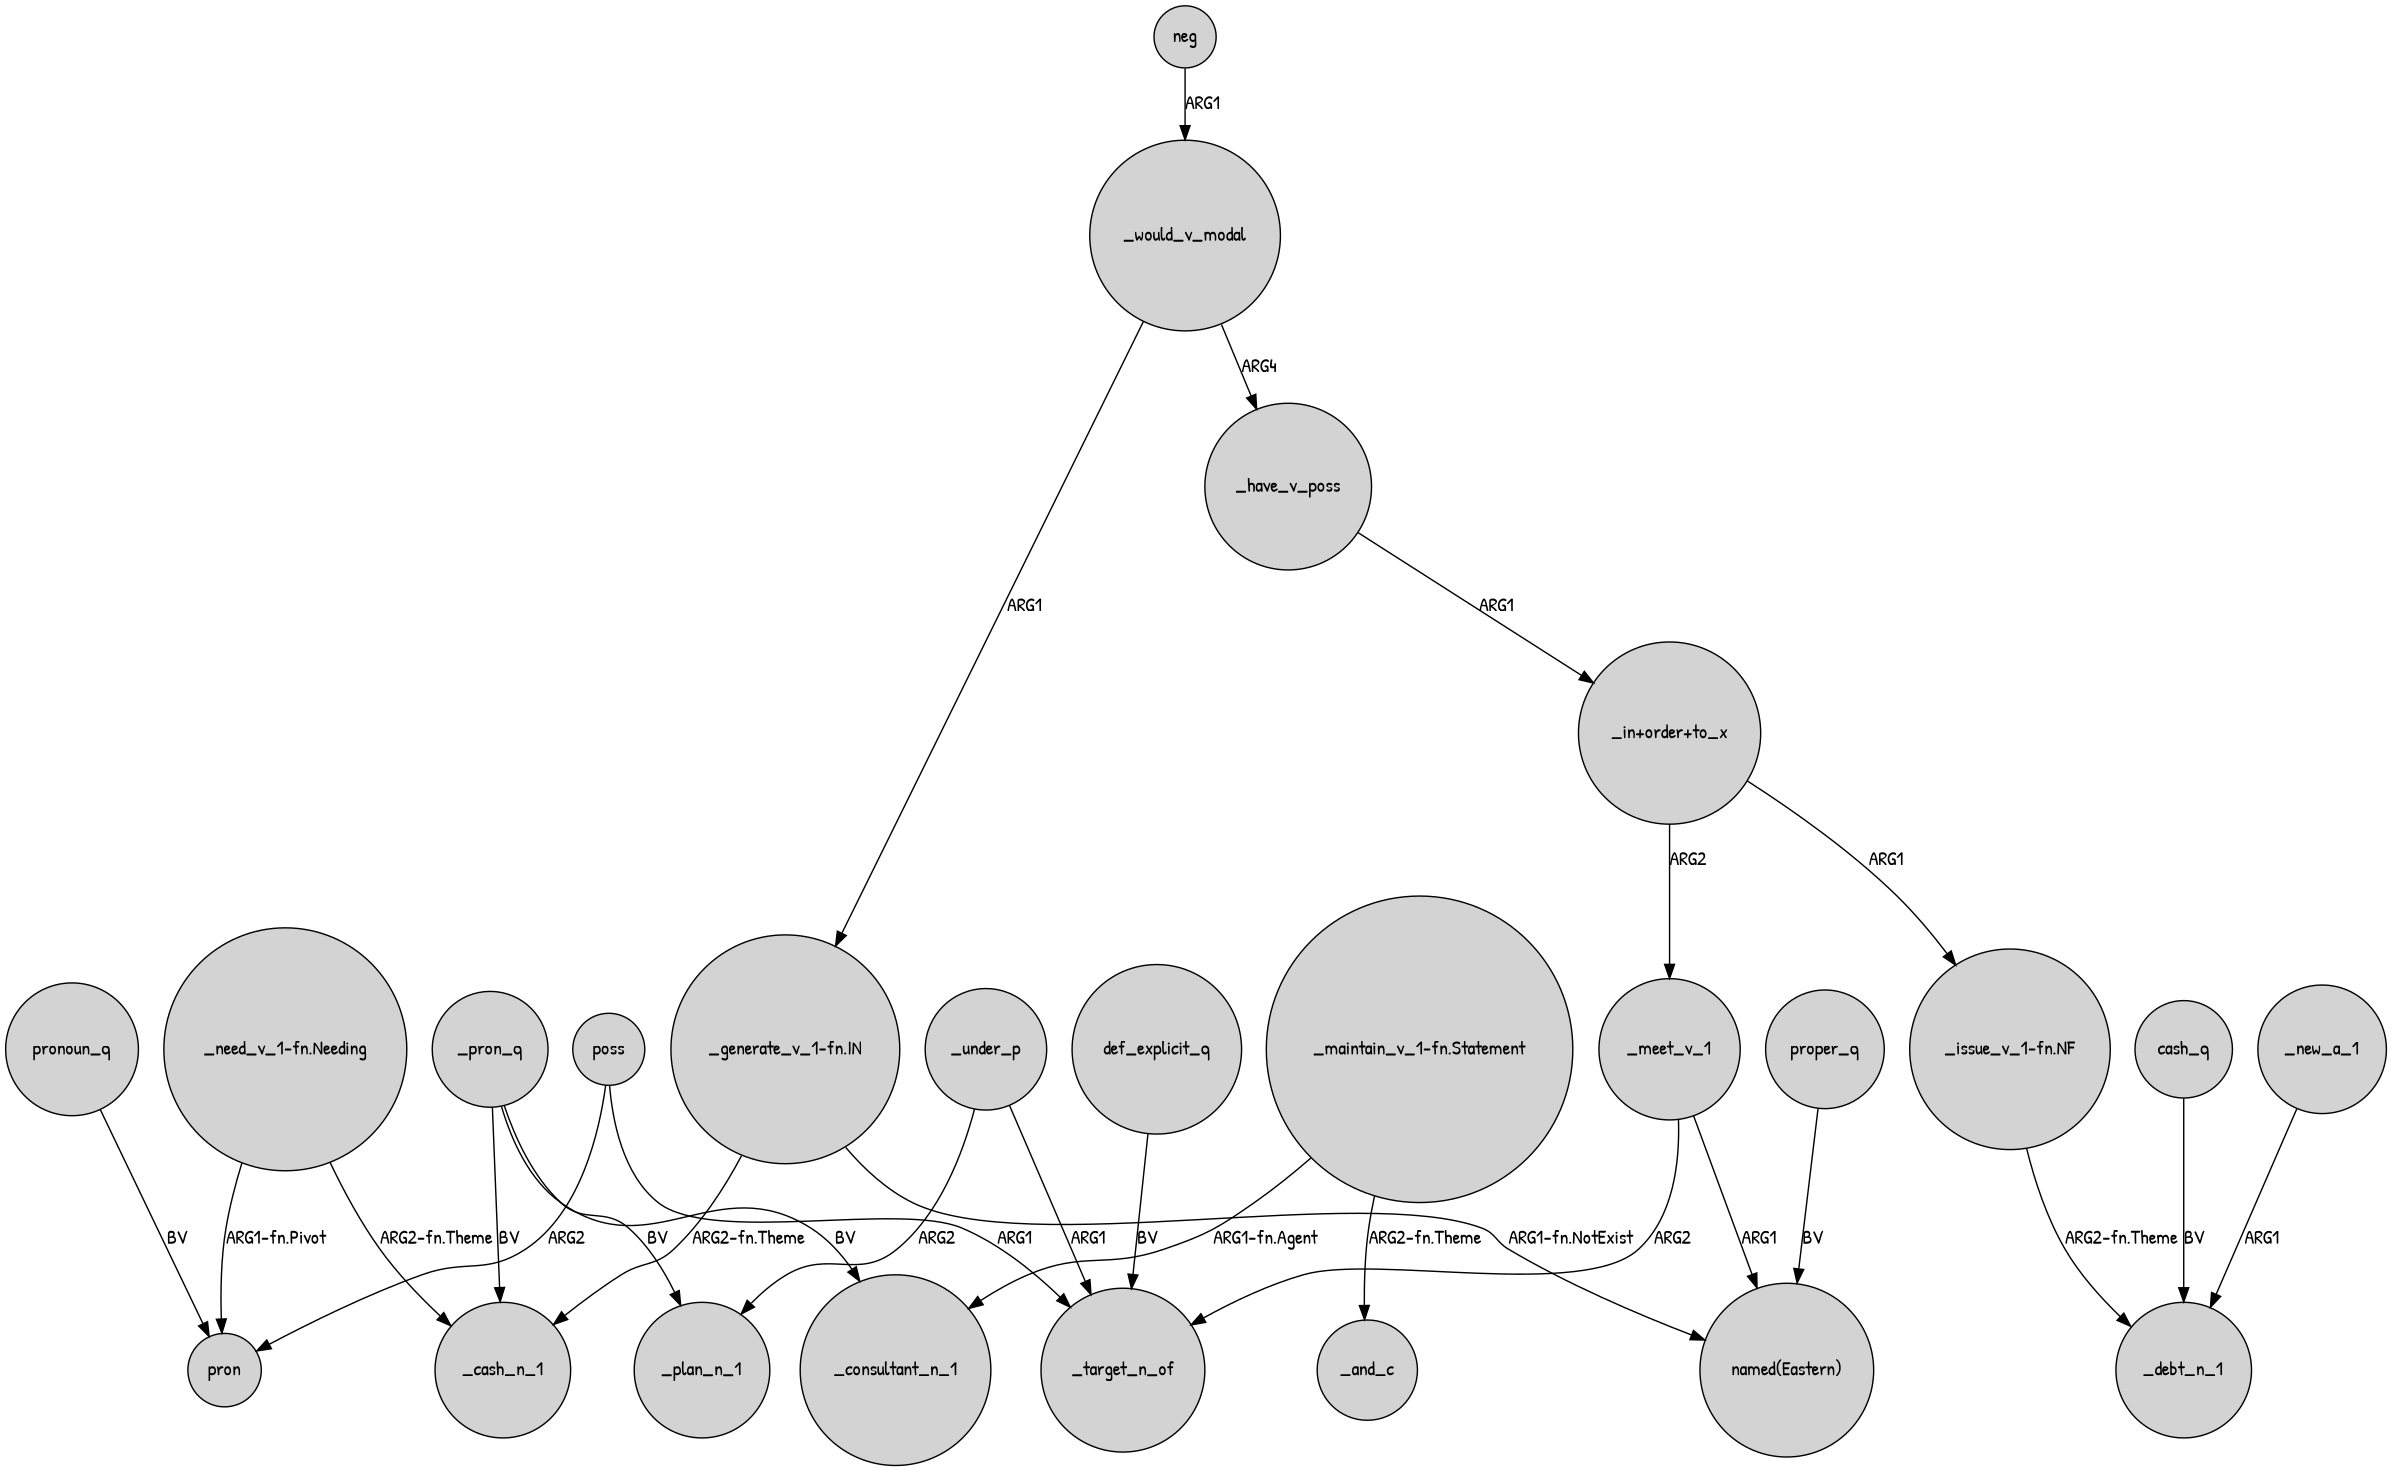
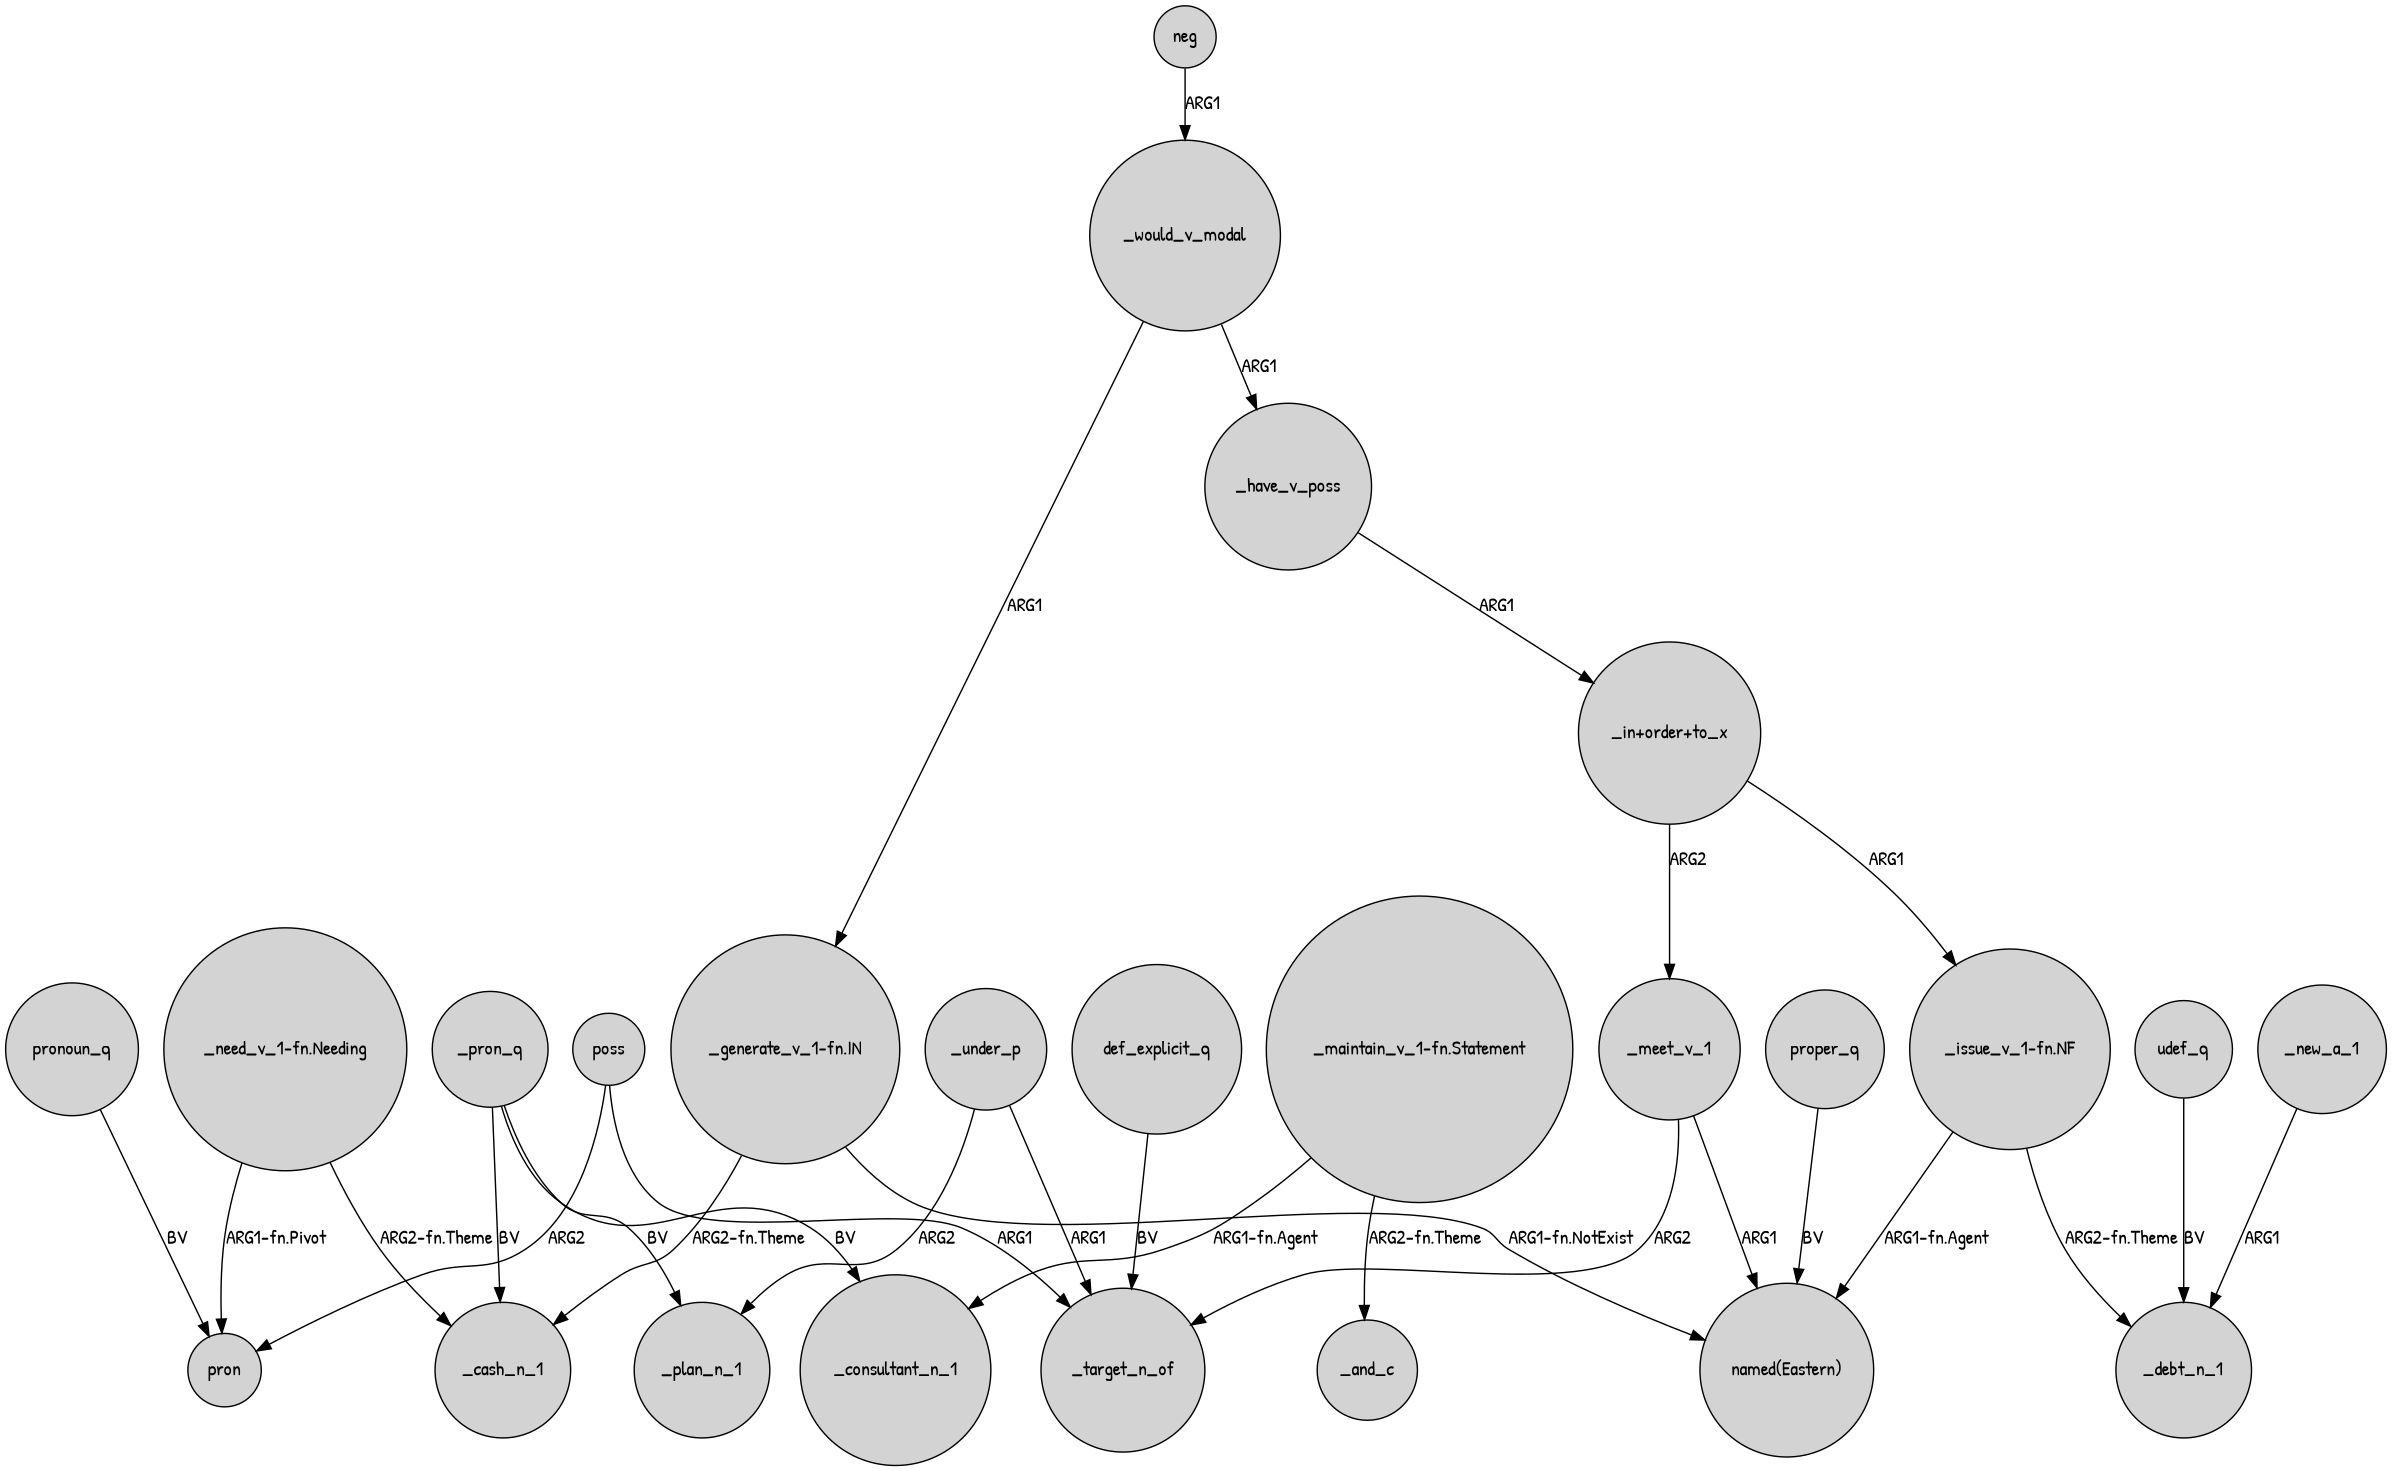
(1259, 367) -> (1259, 367)
(2184, 1049) -> (2184, 1049)
none -> (1899, 1209)
